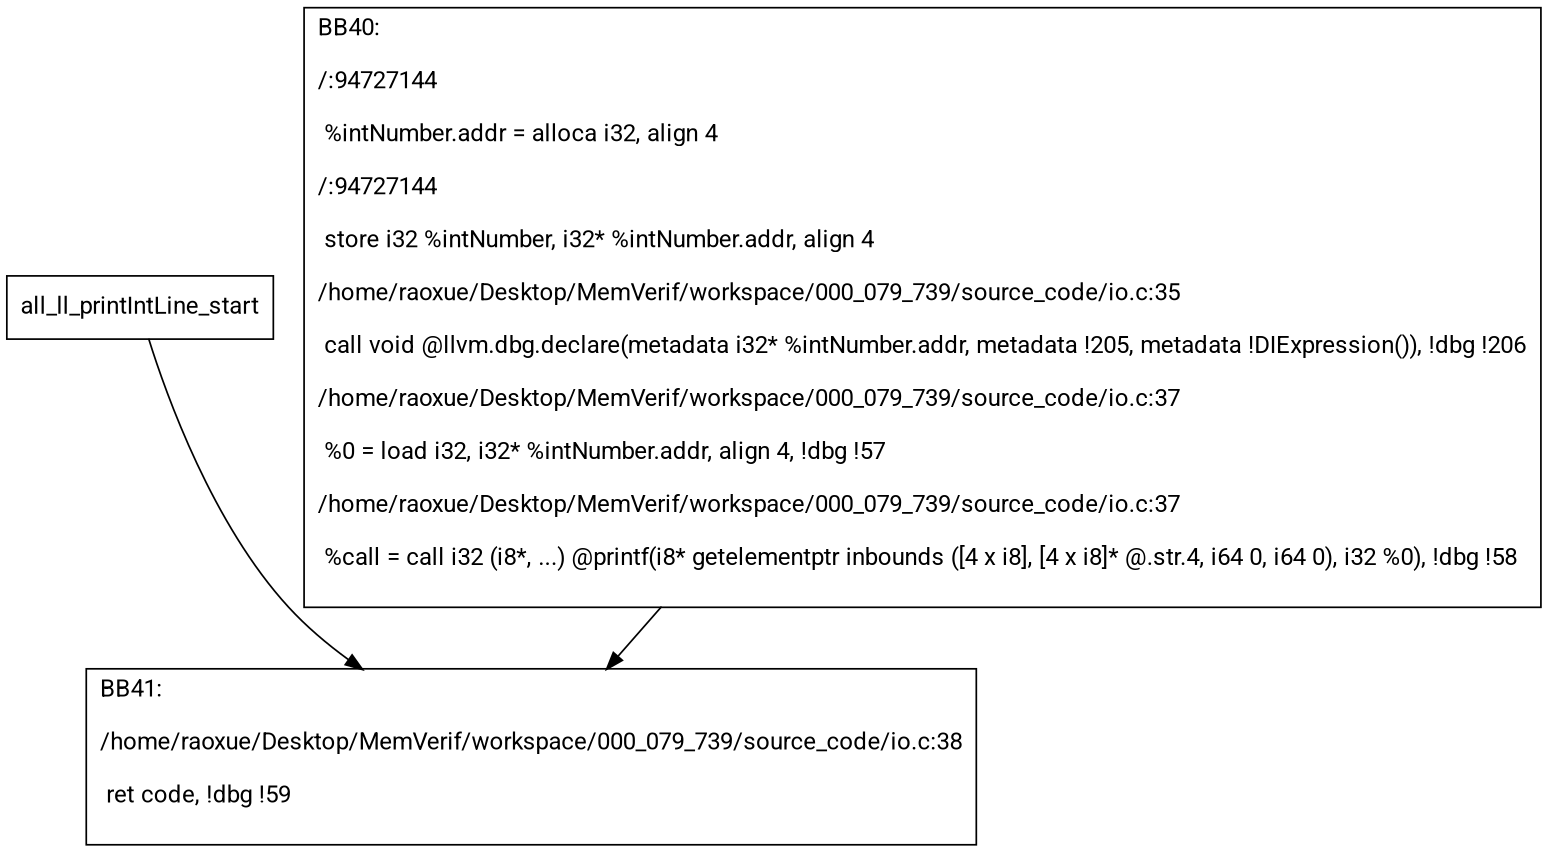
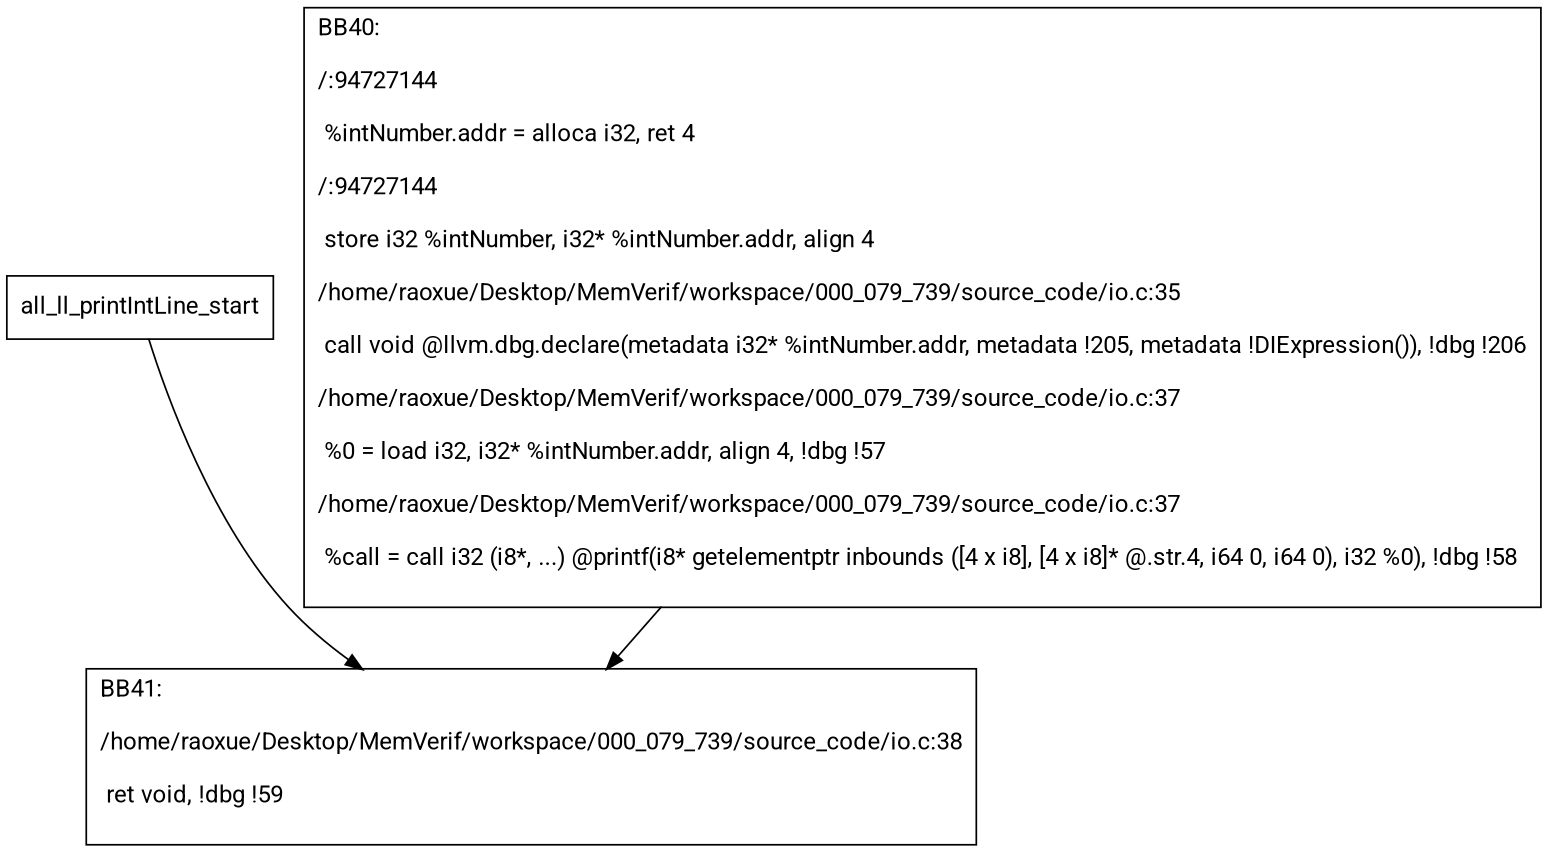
(518, 134) -> (507, 134)
(196, 795) -> (192, 795)
